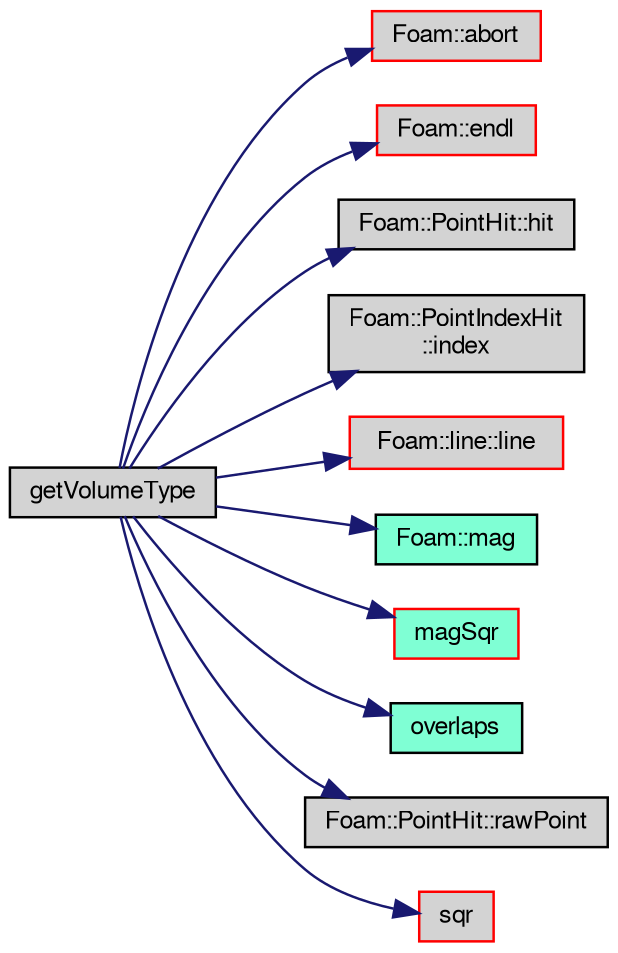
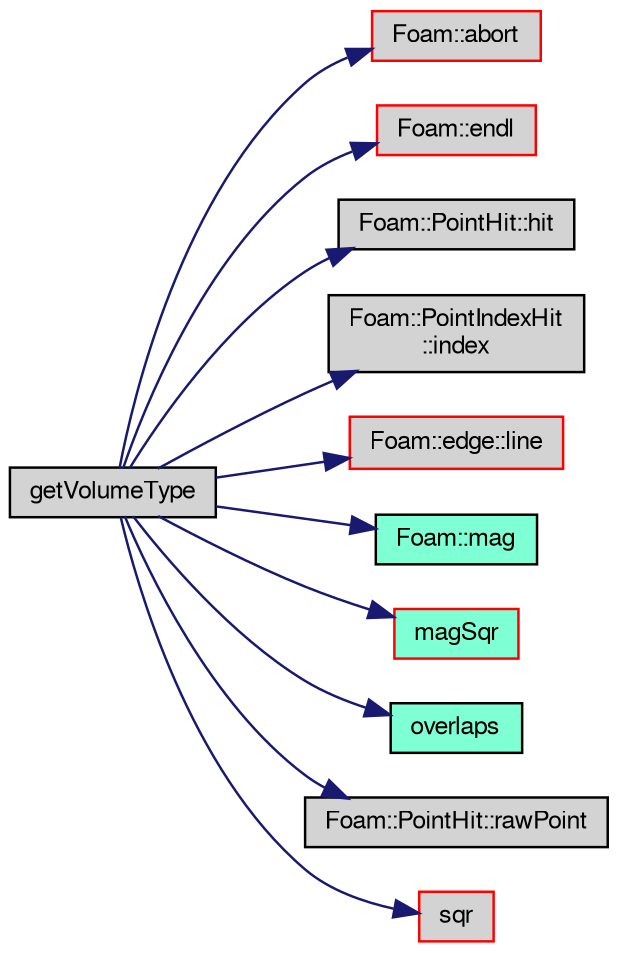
(456, 443) -> (456, 443)
